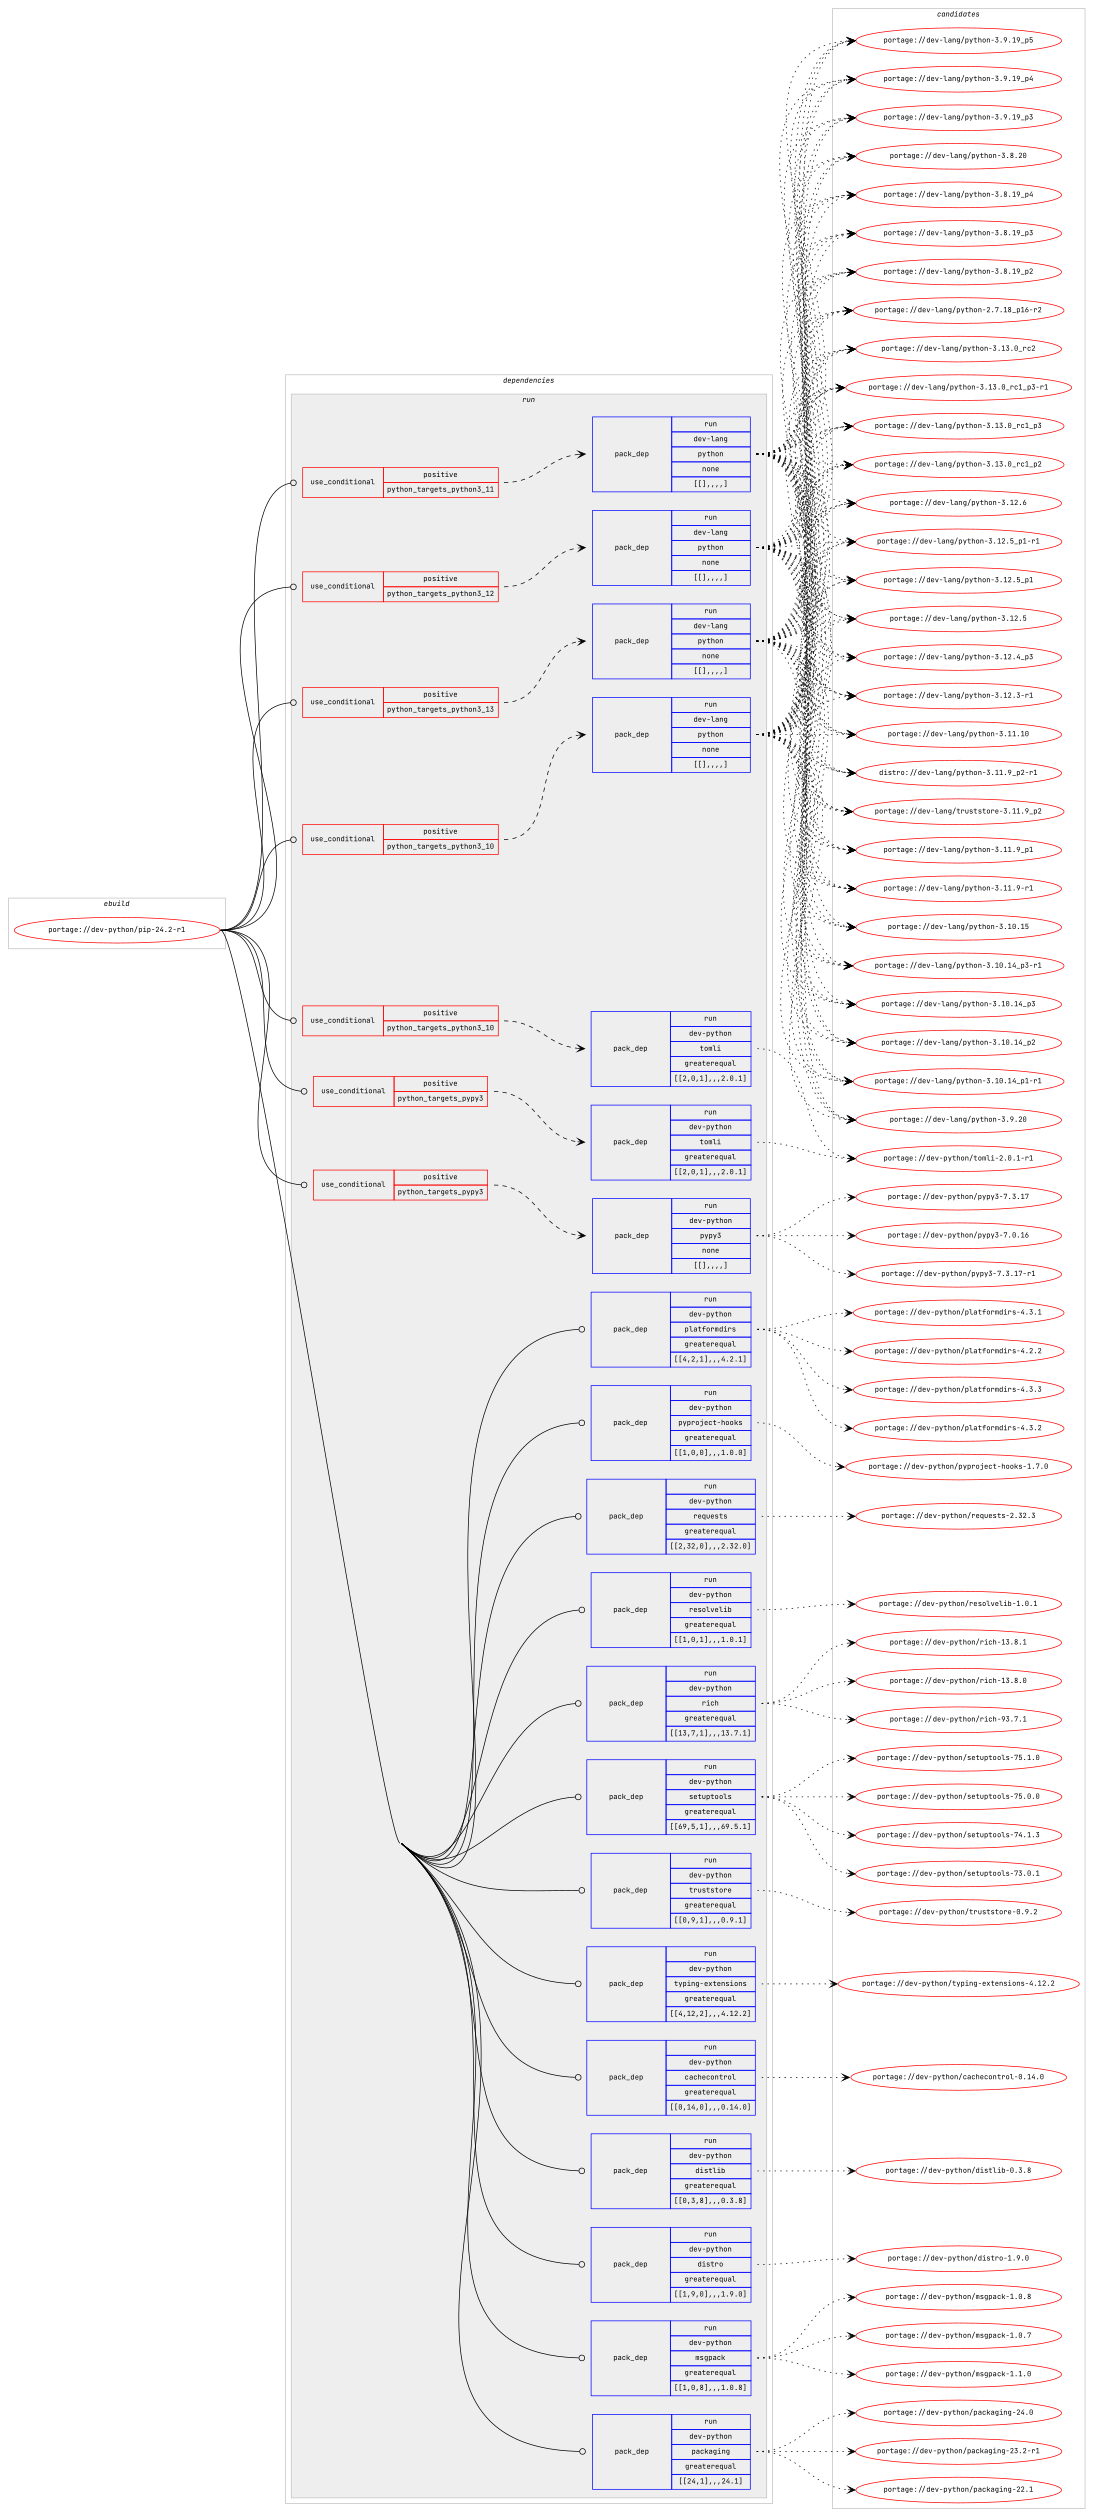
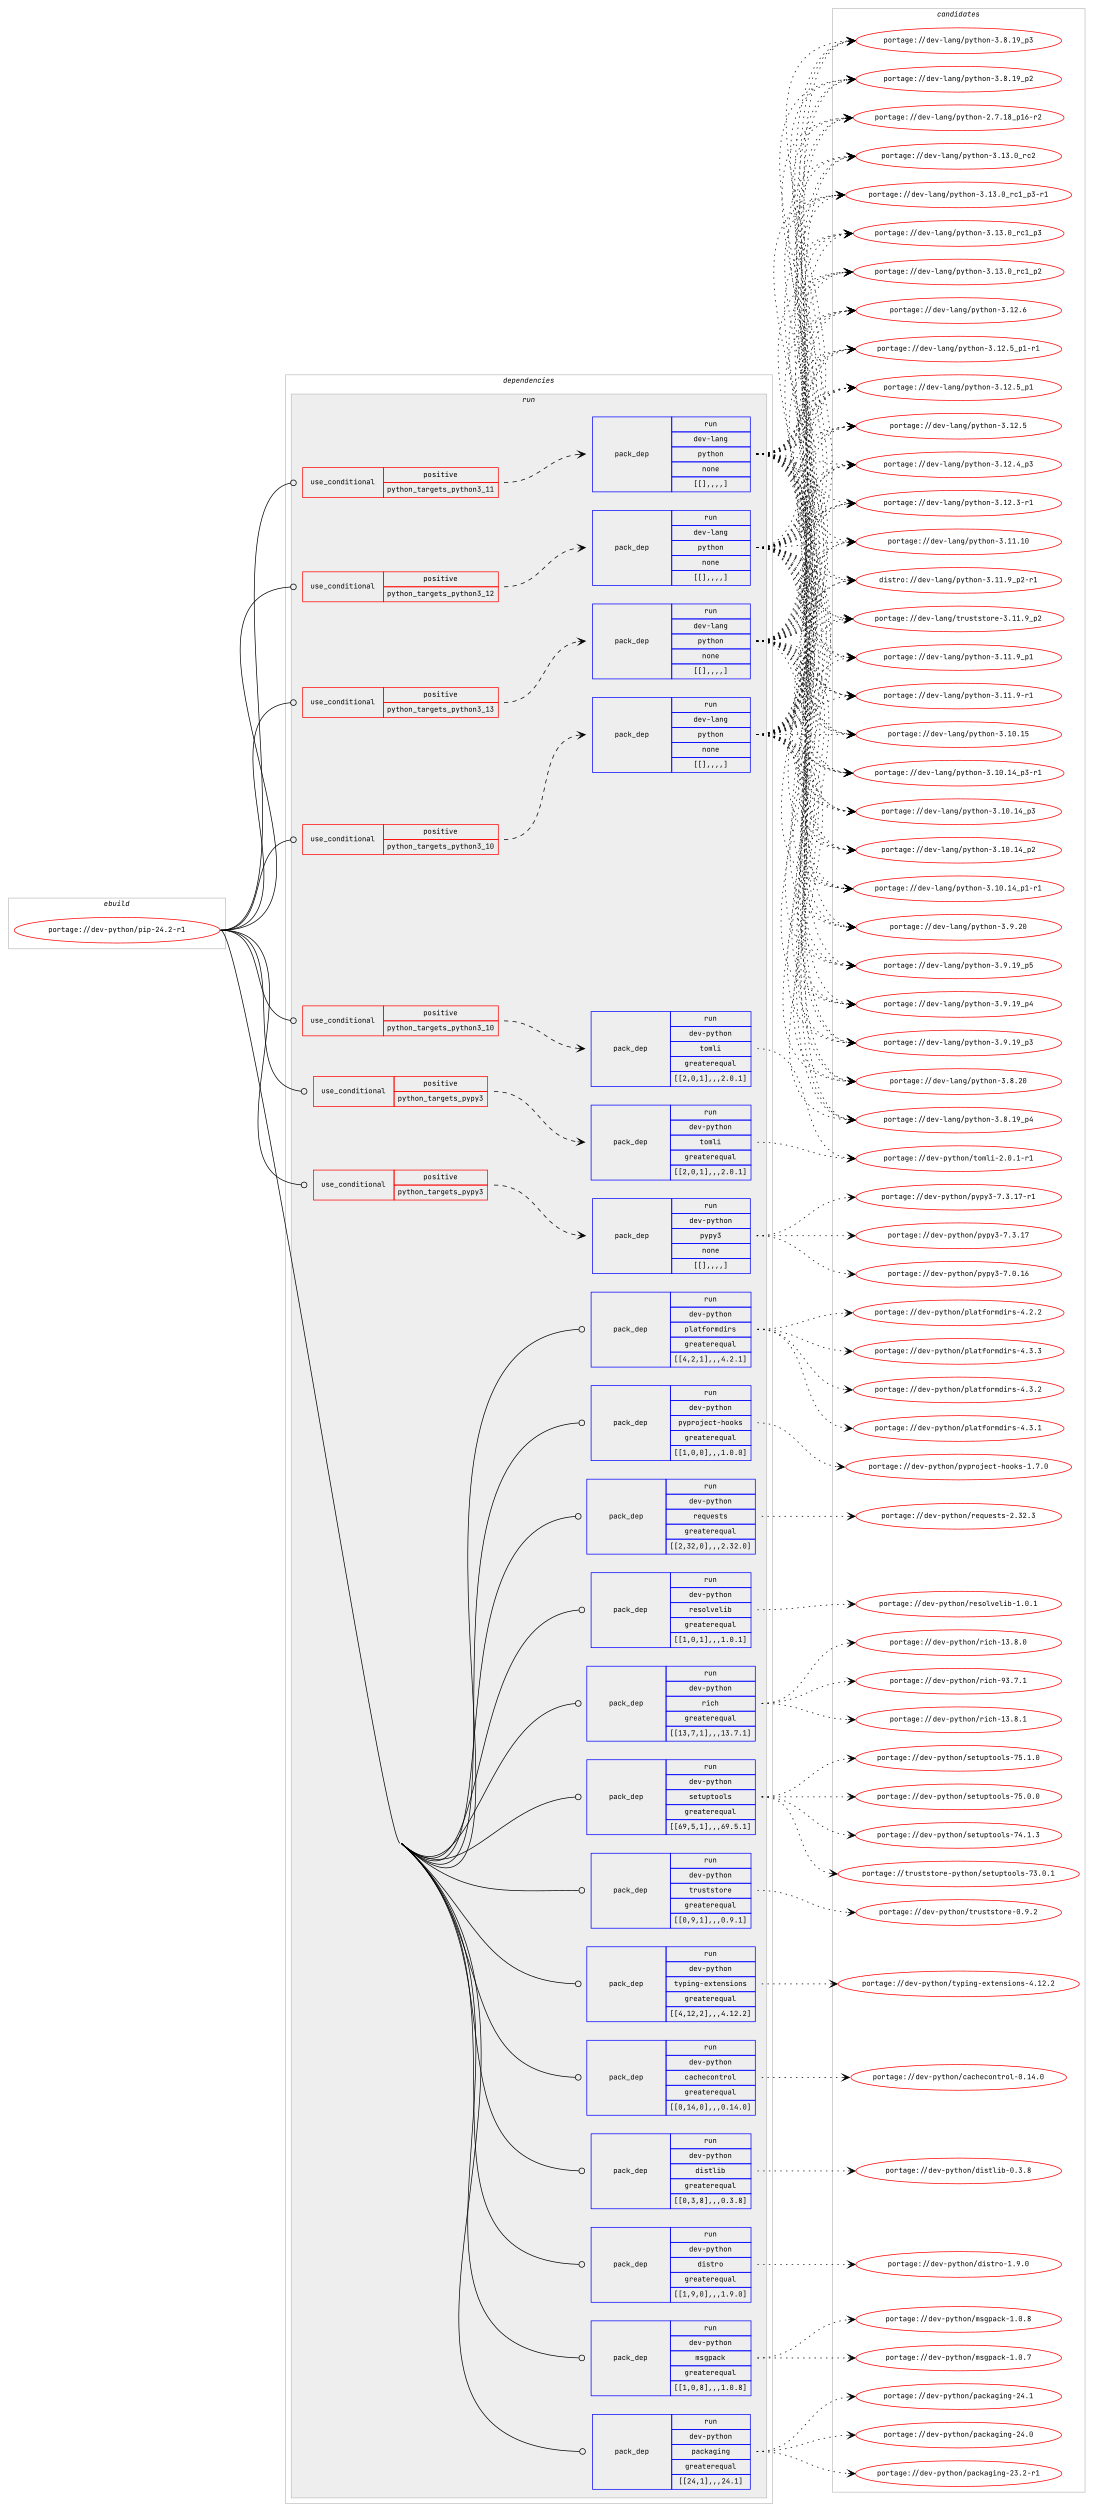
(959, 1874) -> (959, 1874)
(959, 2374) -> none
(959, 2490) -> (959, 2397)
